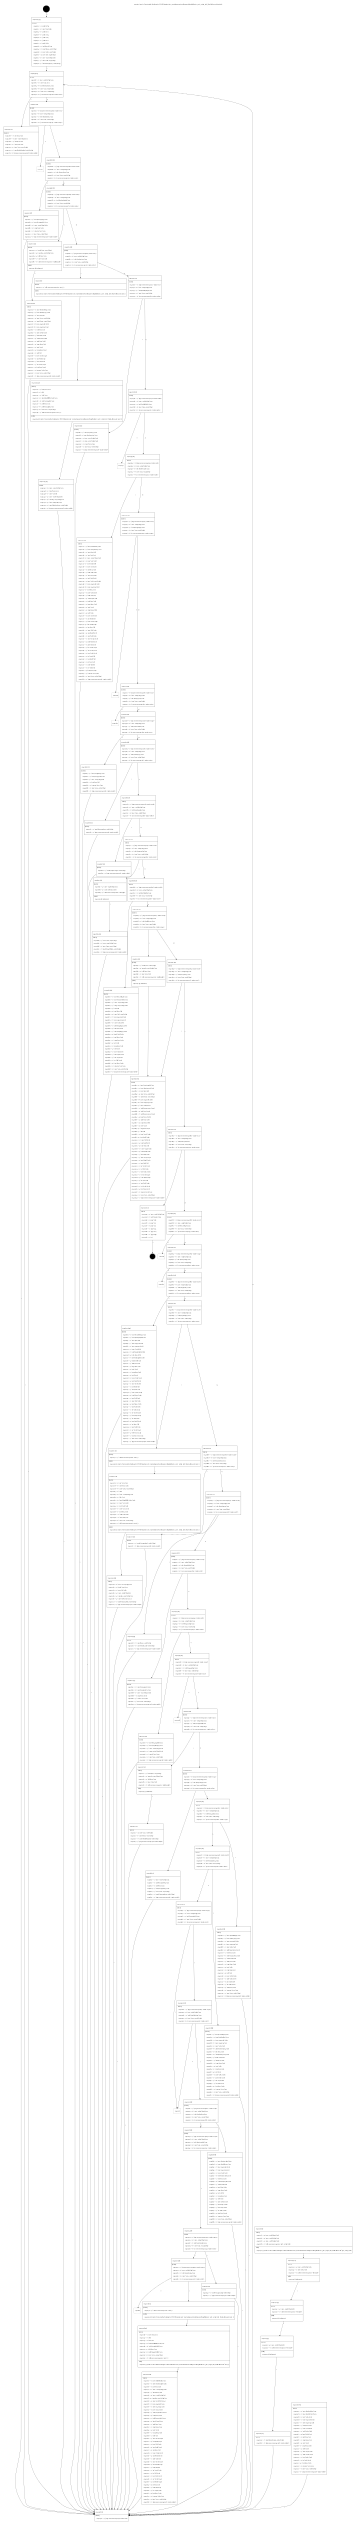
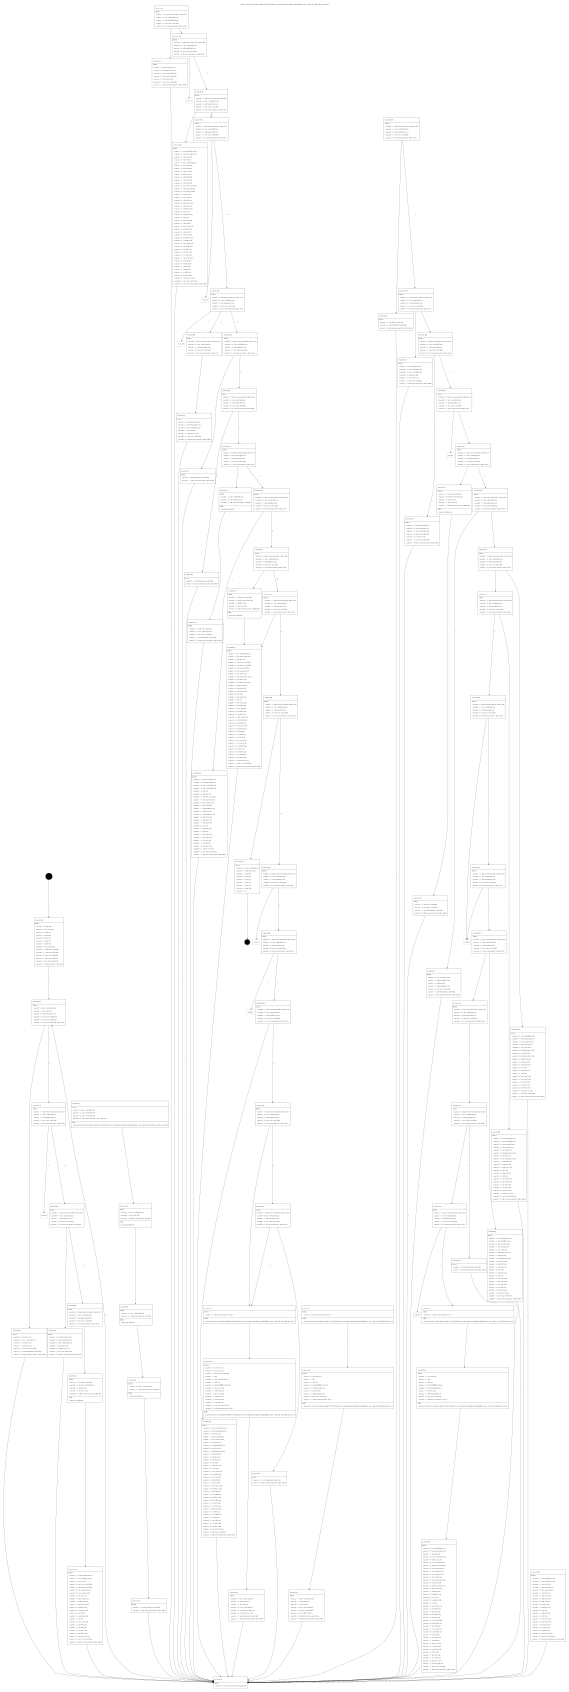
(80, 256) -> none
(138, 737) -> (234, 322)
(221, 1480) -> (261, 1266)
